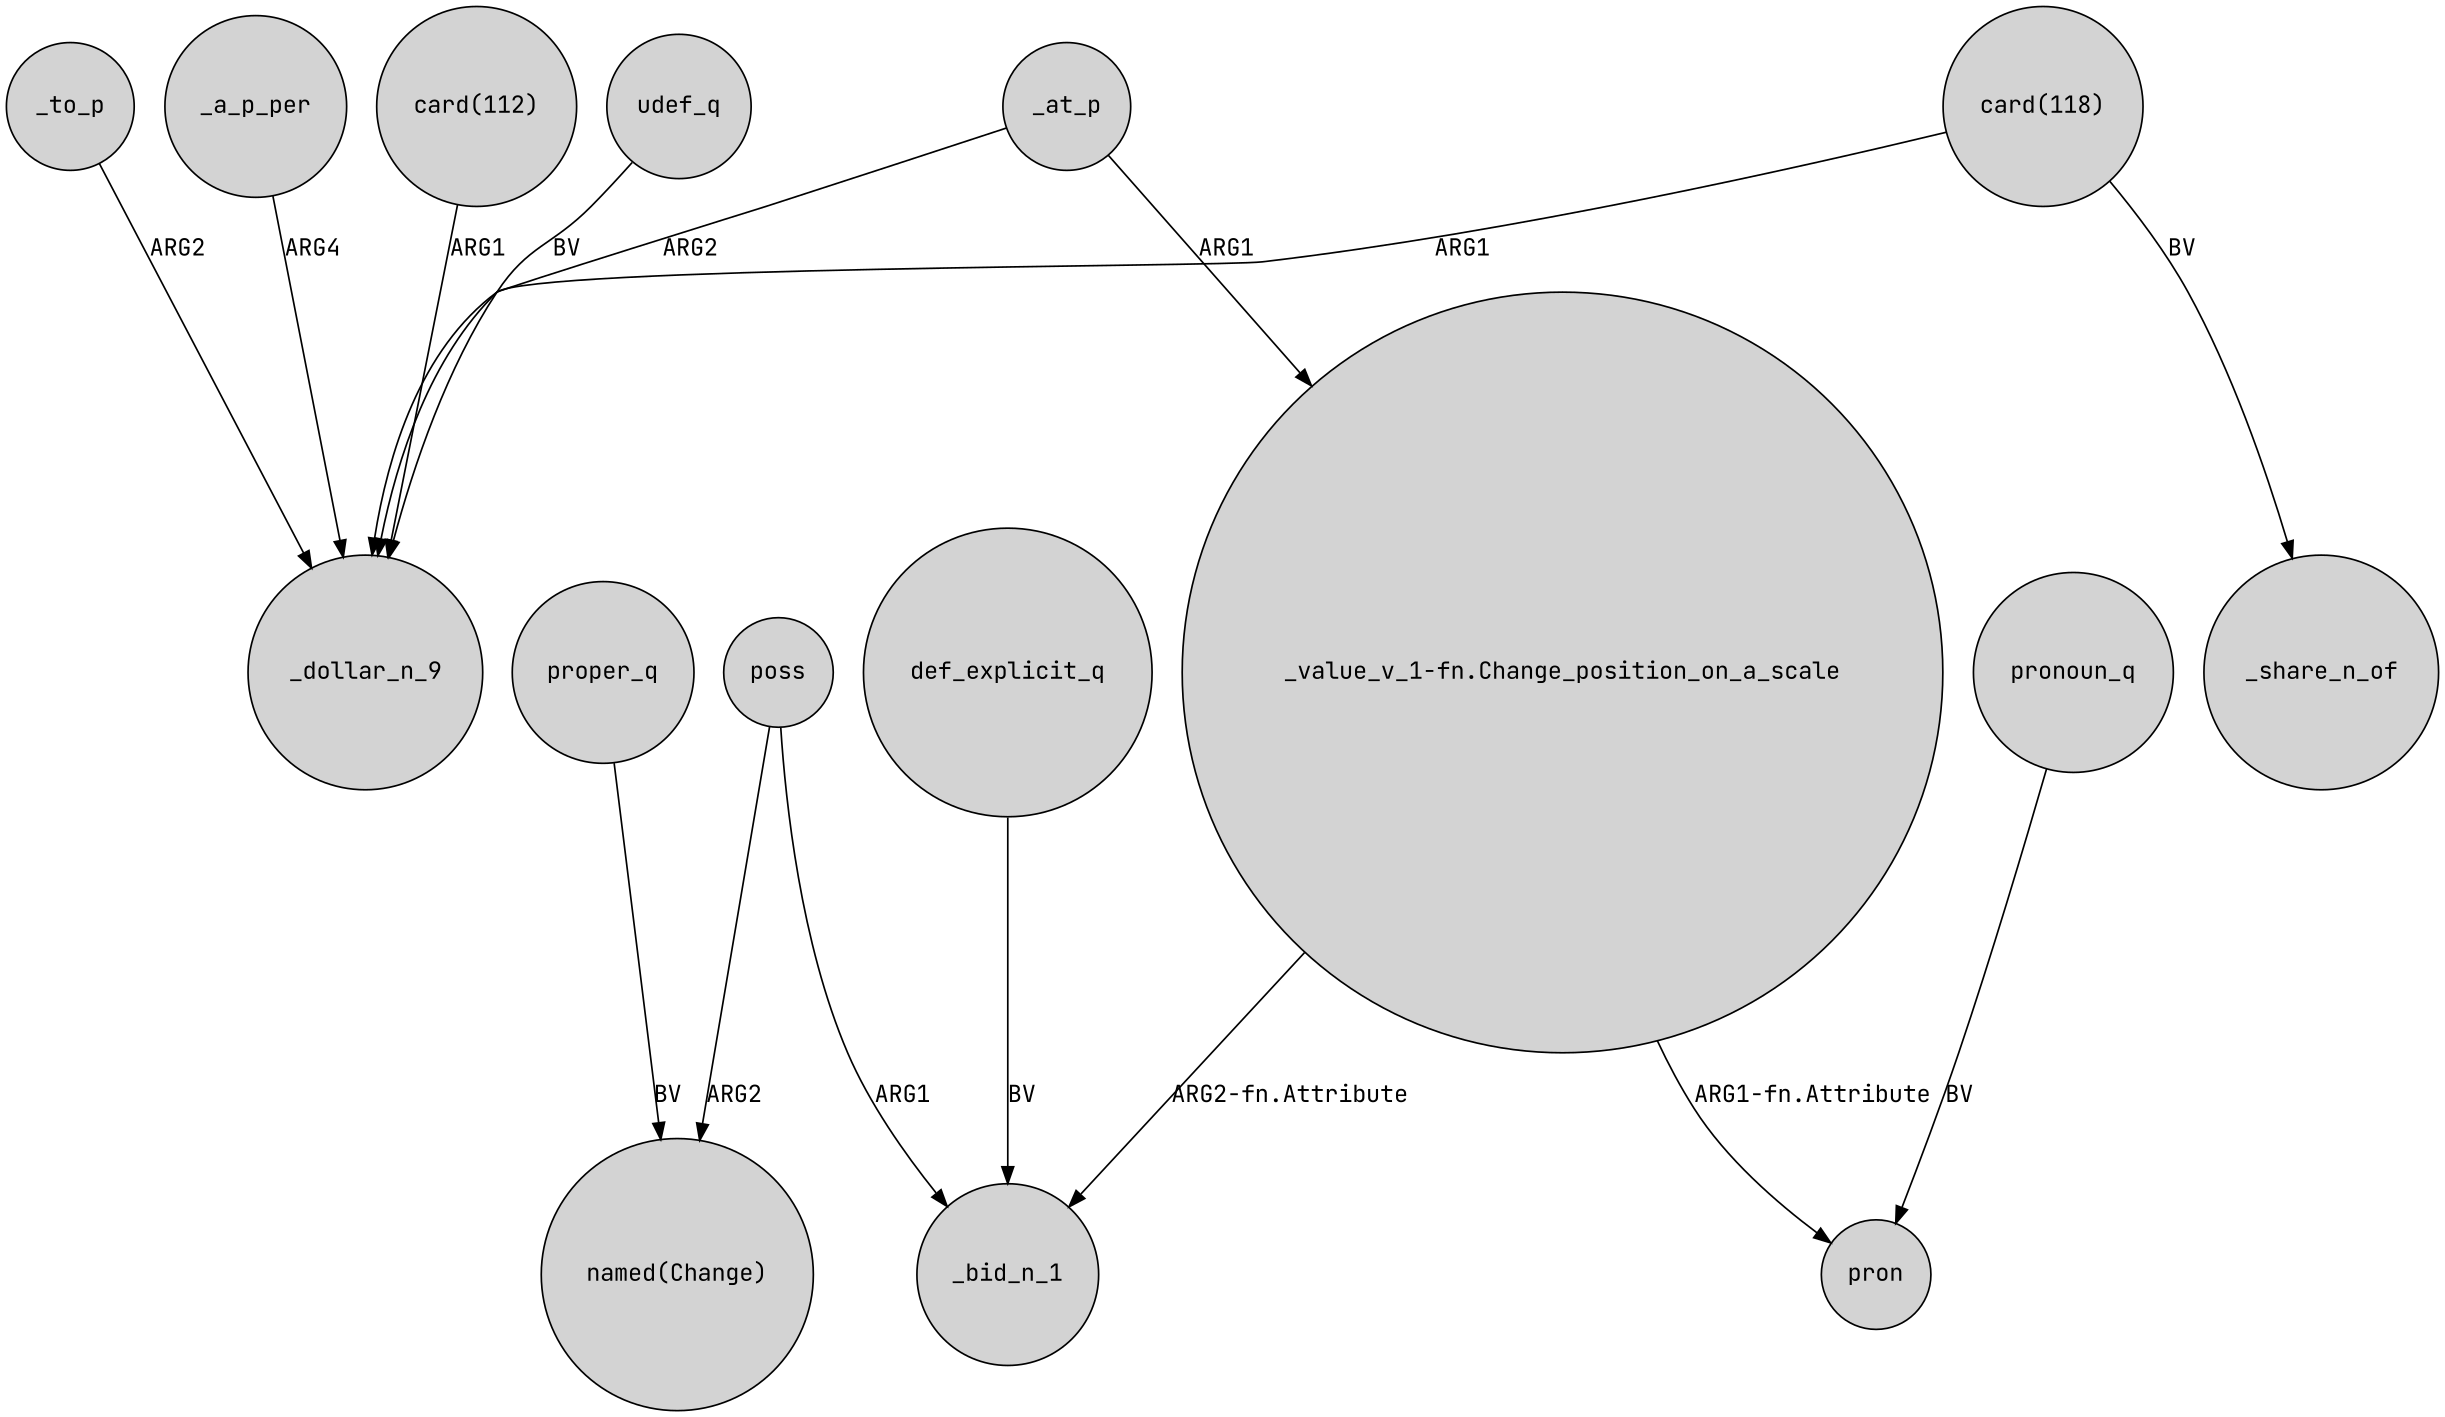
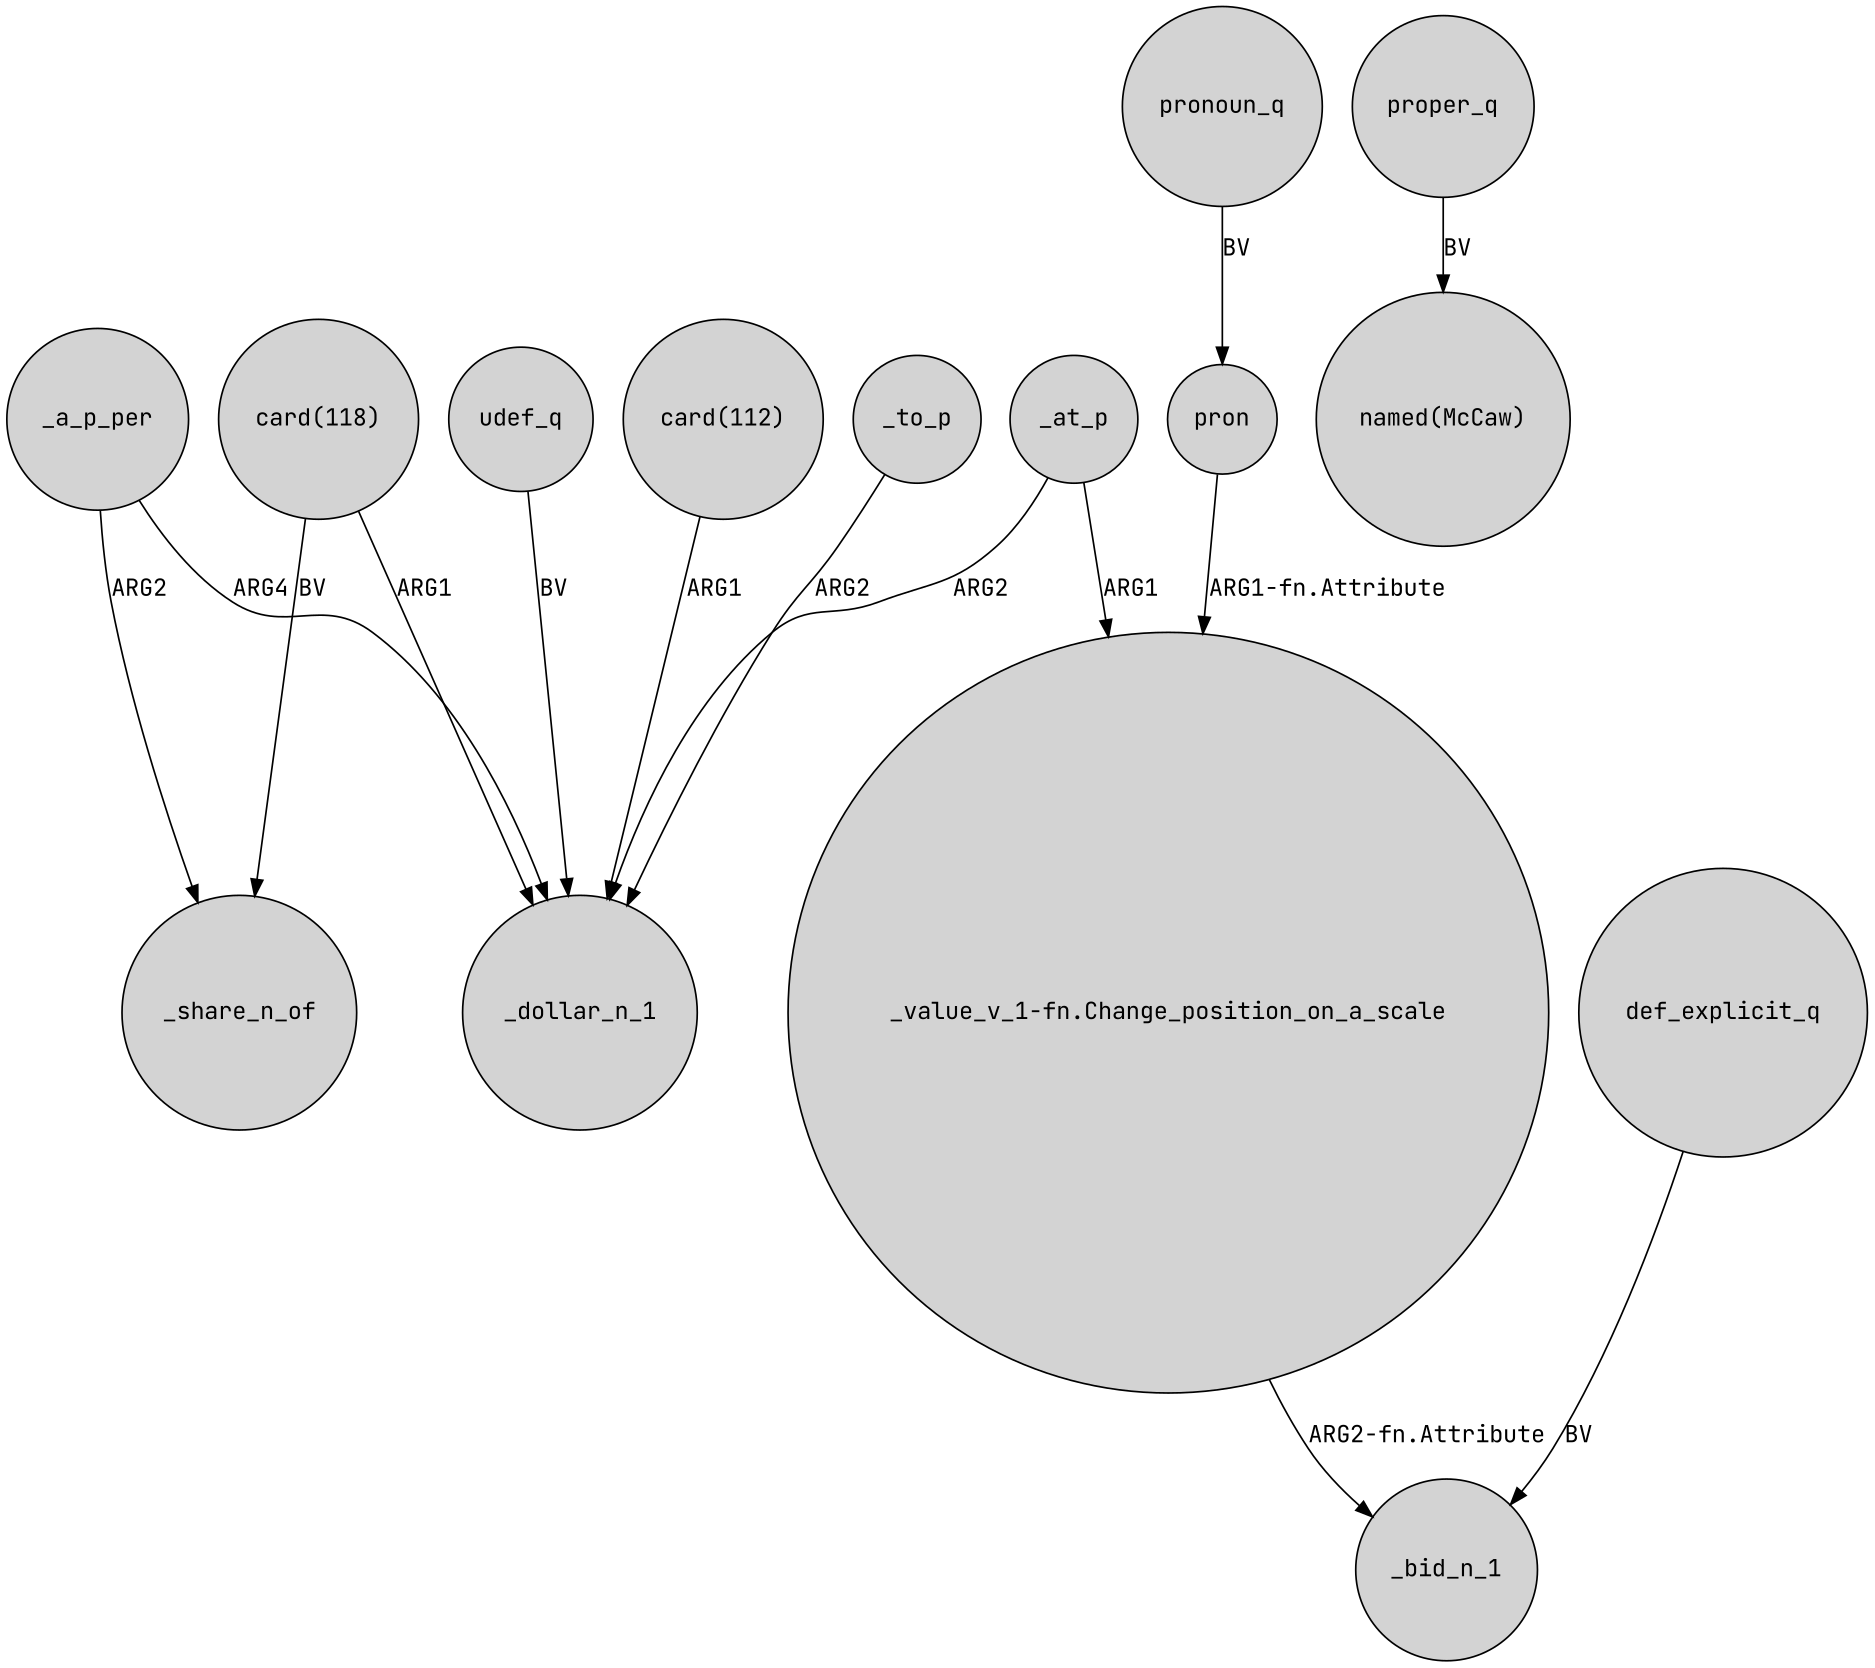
(365, 672) -> (580, 1013)
(778, 672) -> none
none -> (134, 701)
(1724, 1148) -> (1211, 545)
(677, 1275) -> (1443, 419)
